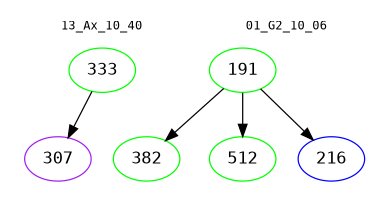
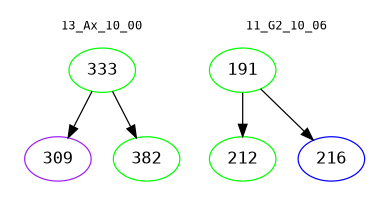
(102, 26) -> (102, 26)
(287, 26) -> (287, 26)
(208, 103) -> (122, 109)
(58, 159) -> (58, 159)
(243, 159) -> (243, 159)
